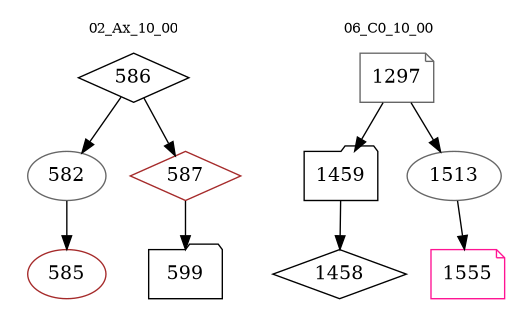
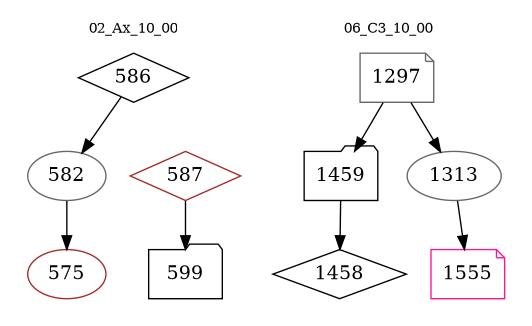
(389, 29) -> (389, 29)
(156, 121) -> none
(454, 176) -> (454, 176)
(67, 274) -> (67, 274)
